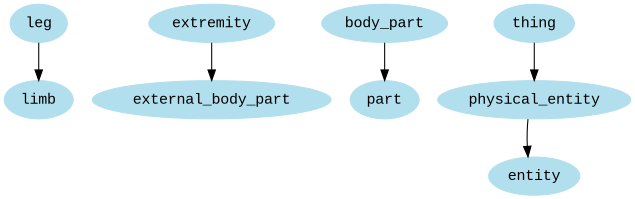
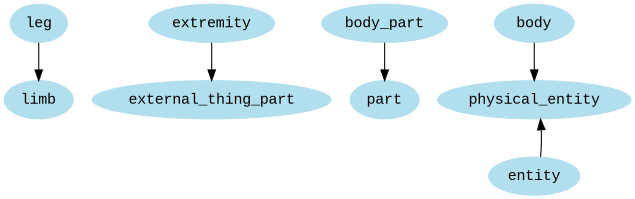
(534, 23) -> (534, 23)
(212, 100) -> (212, 100)
(527, 133) -> (541, 143)
